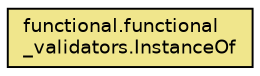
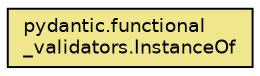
(130, 38) -> (130, 38)
